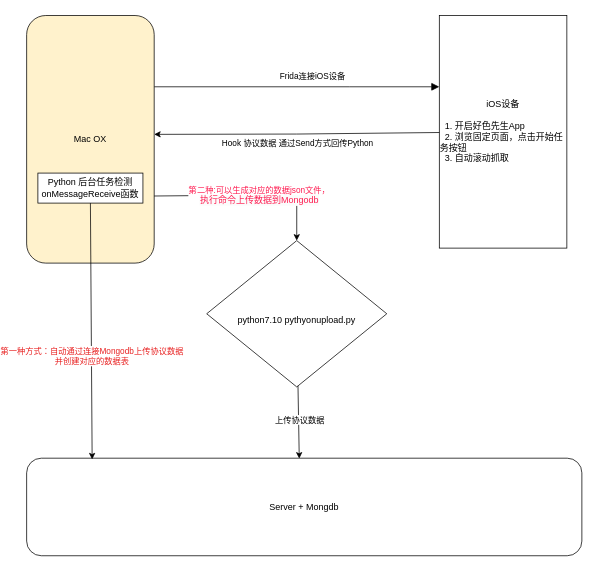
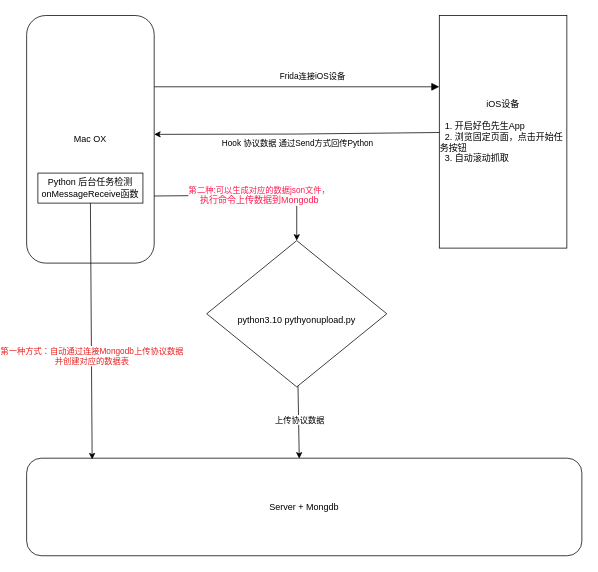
(90, 139) -> (90, 139)
(297, 314) -> (297, 314)
